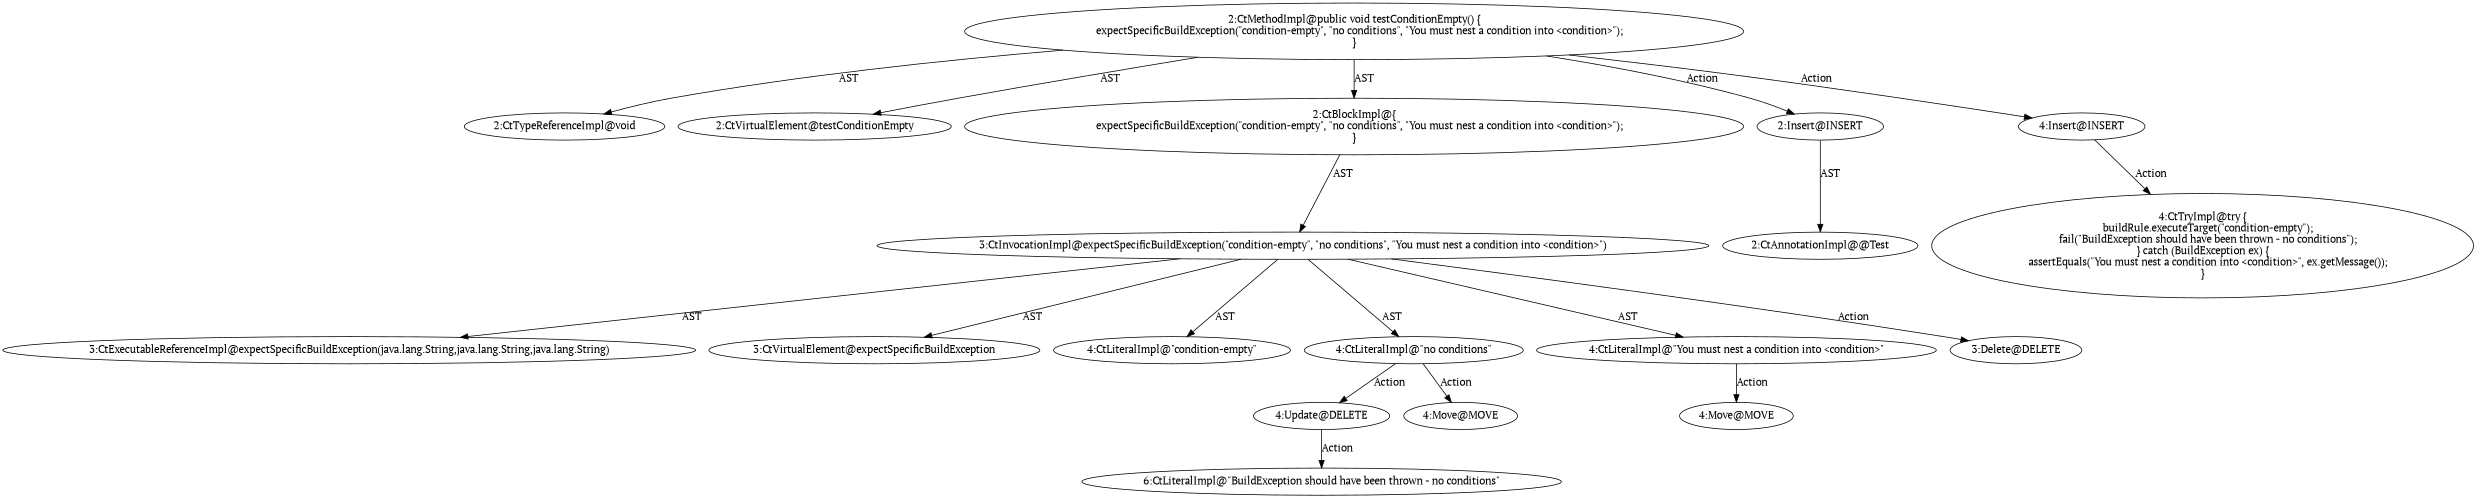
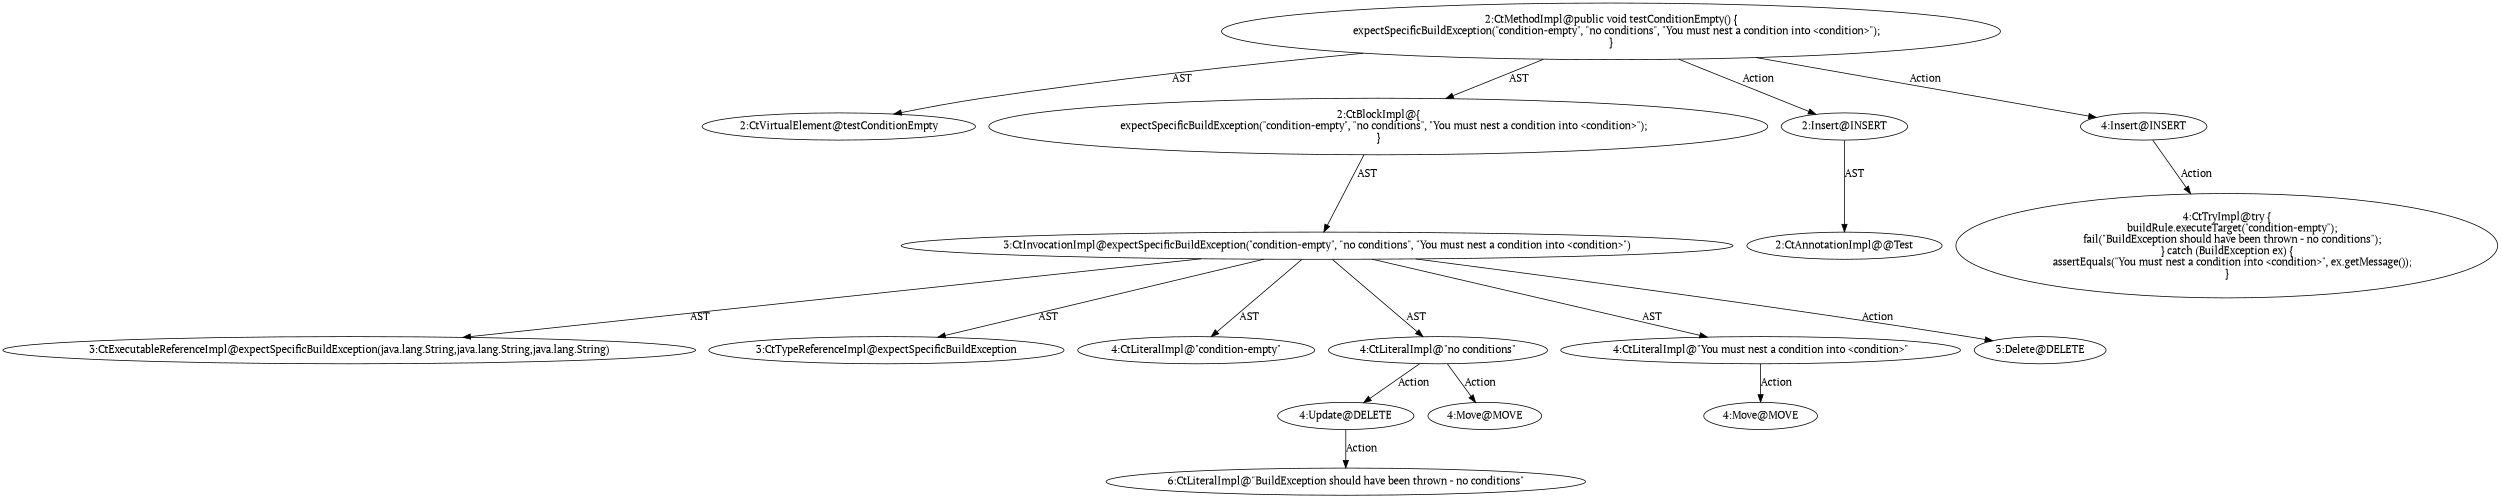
(565, 127) -> none
(874, 350) -> (886, 350)
